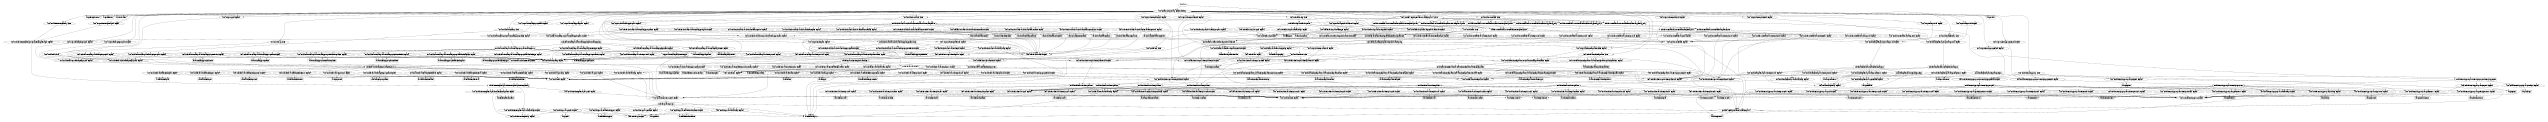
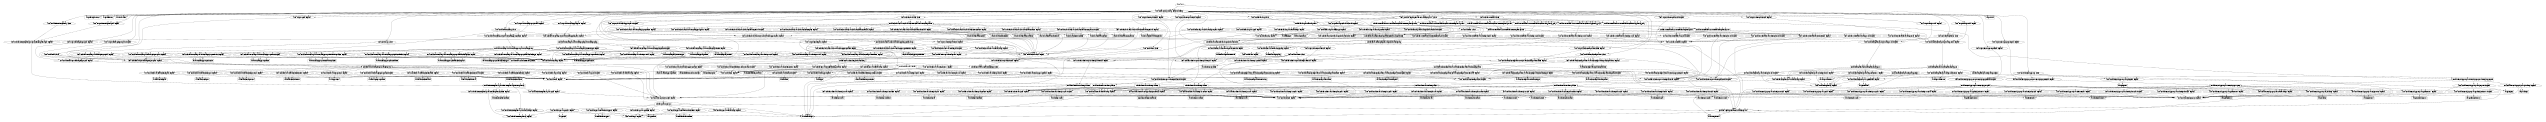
(675, 55) -> (673, 55)
(1150, 98) -> (1147, 98)
